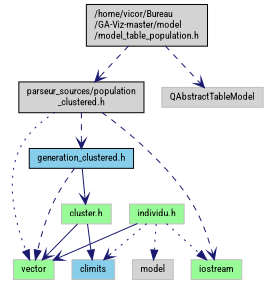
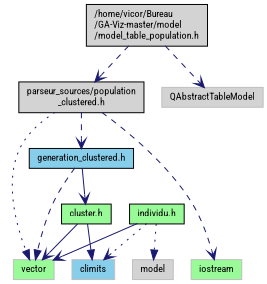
(86, 214) -> (86, 214)
(157, 214) -> (157, 214)
(183, 238) -> none
